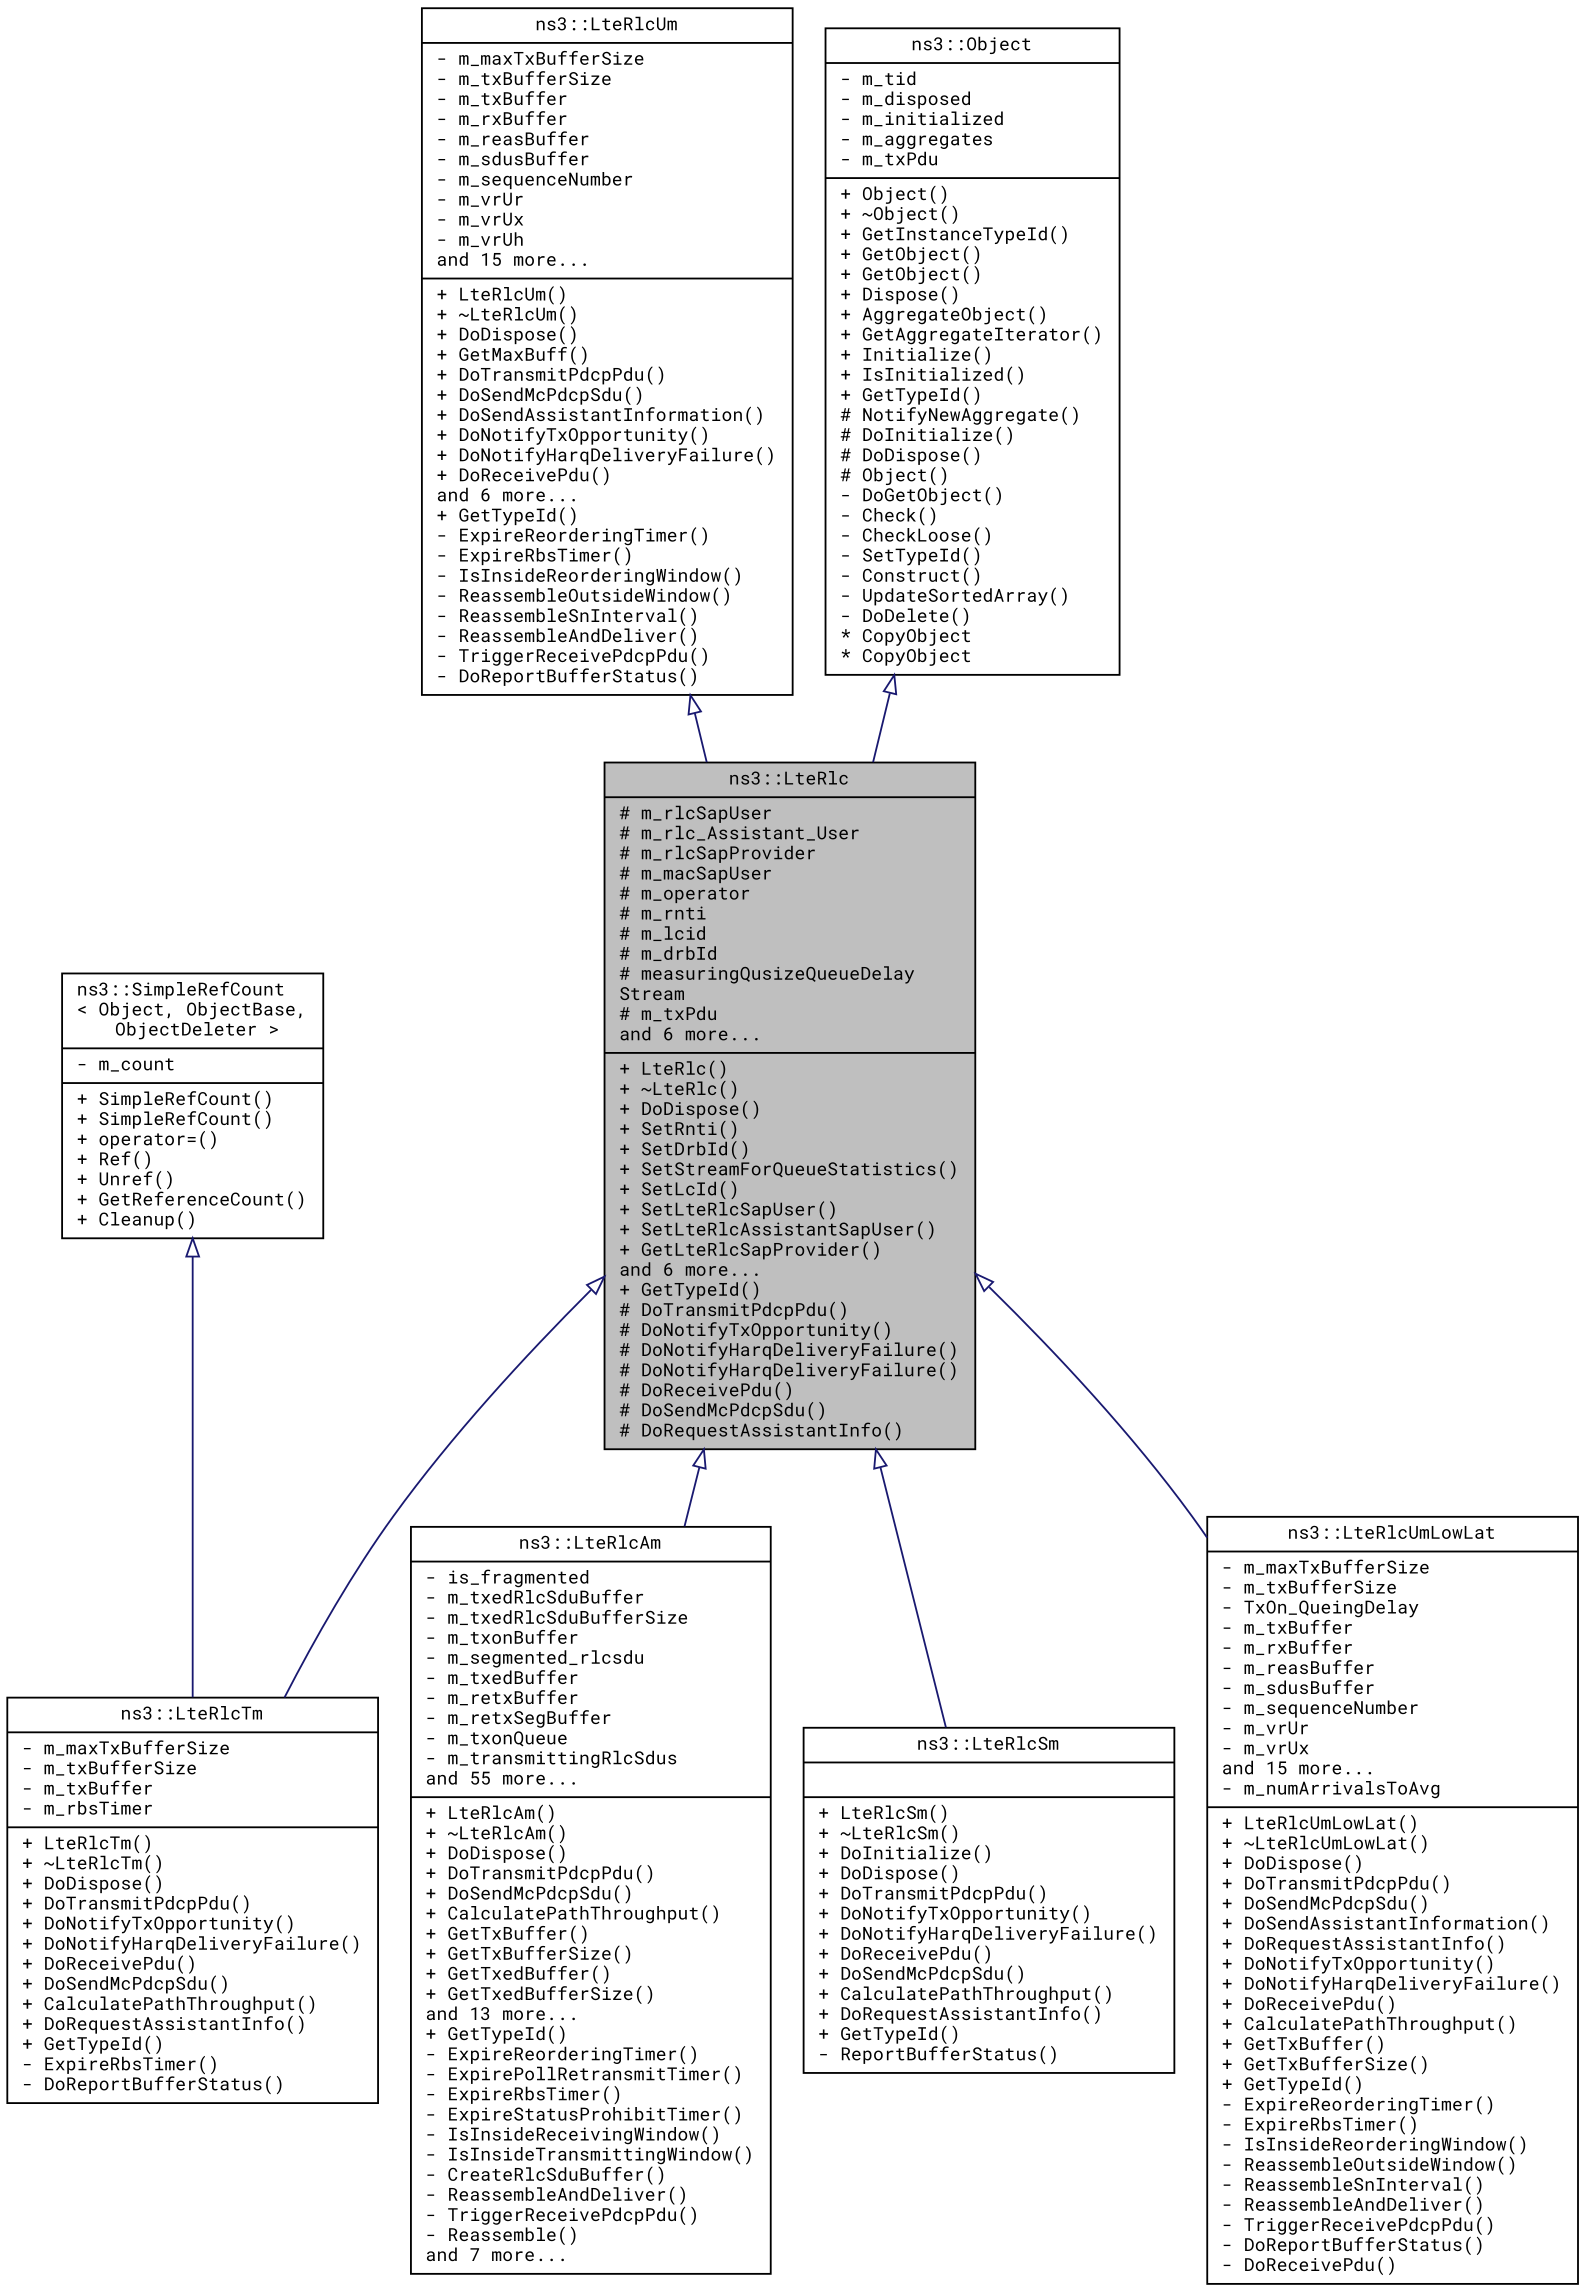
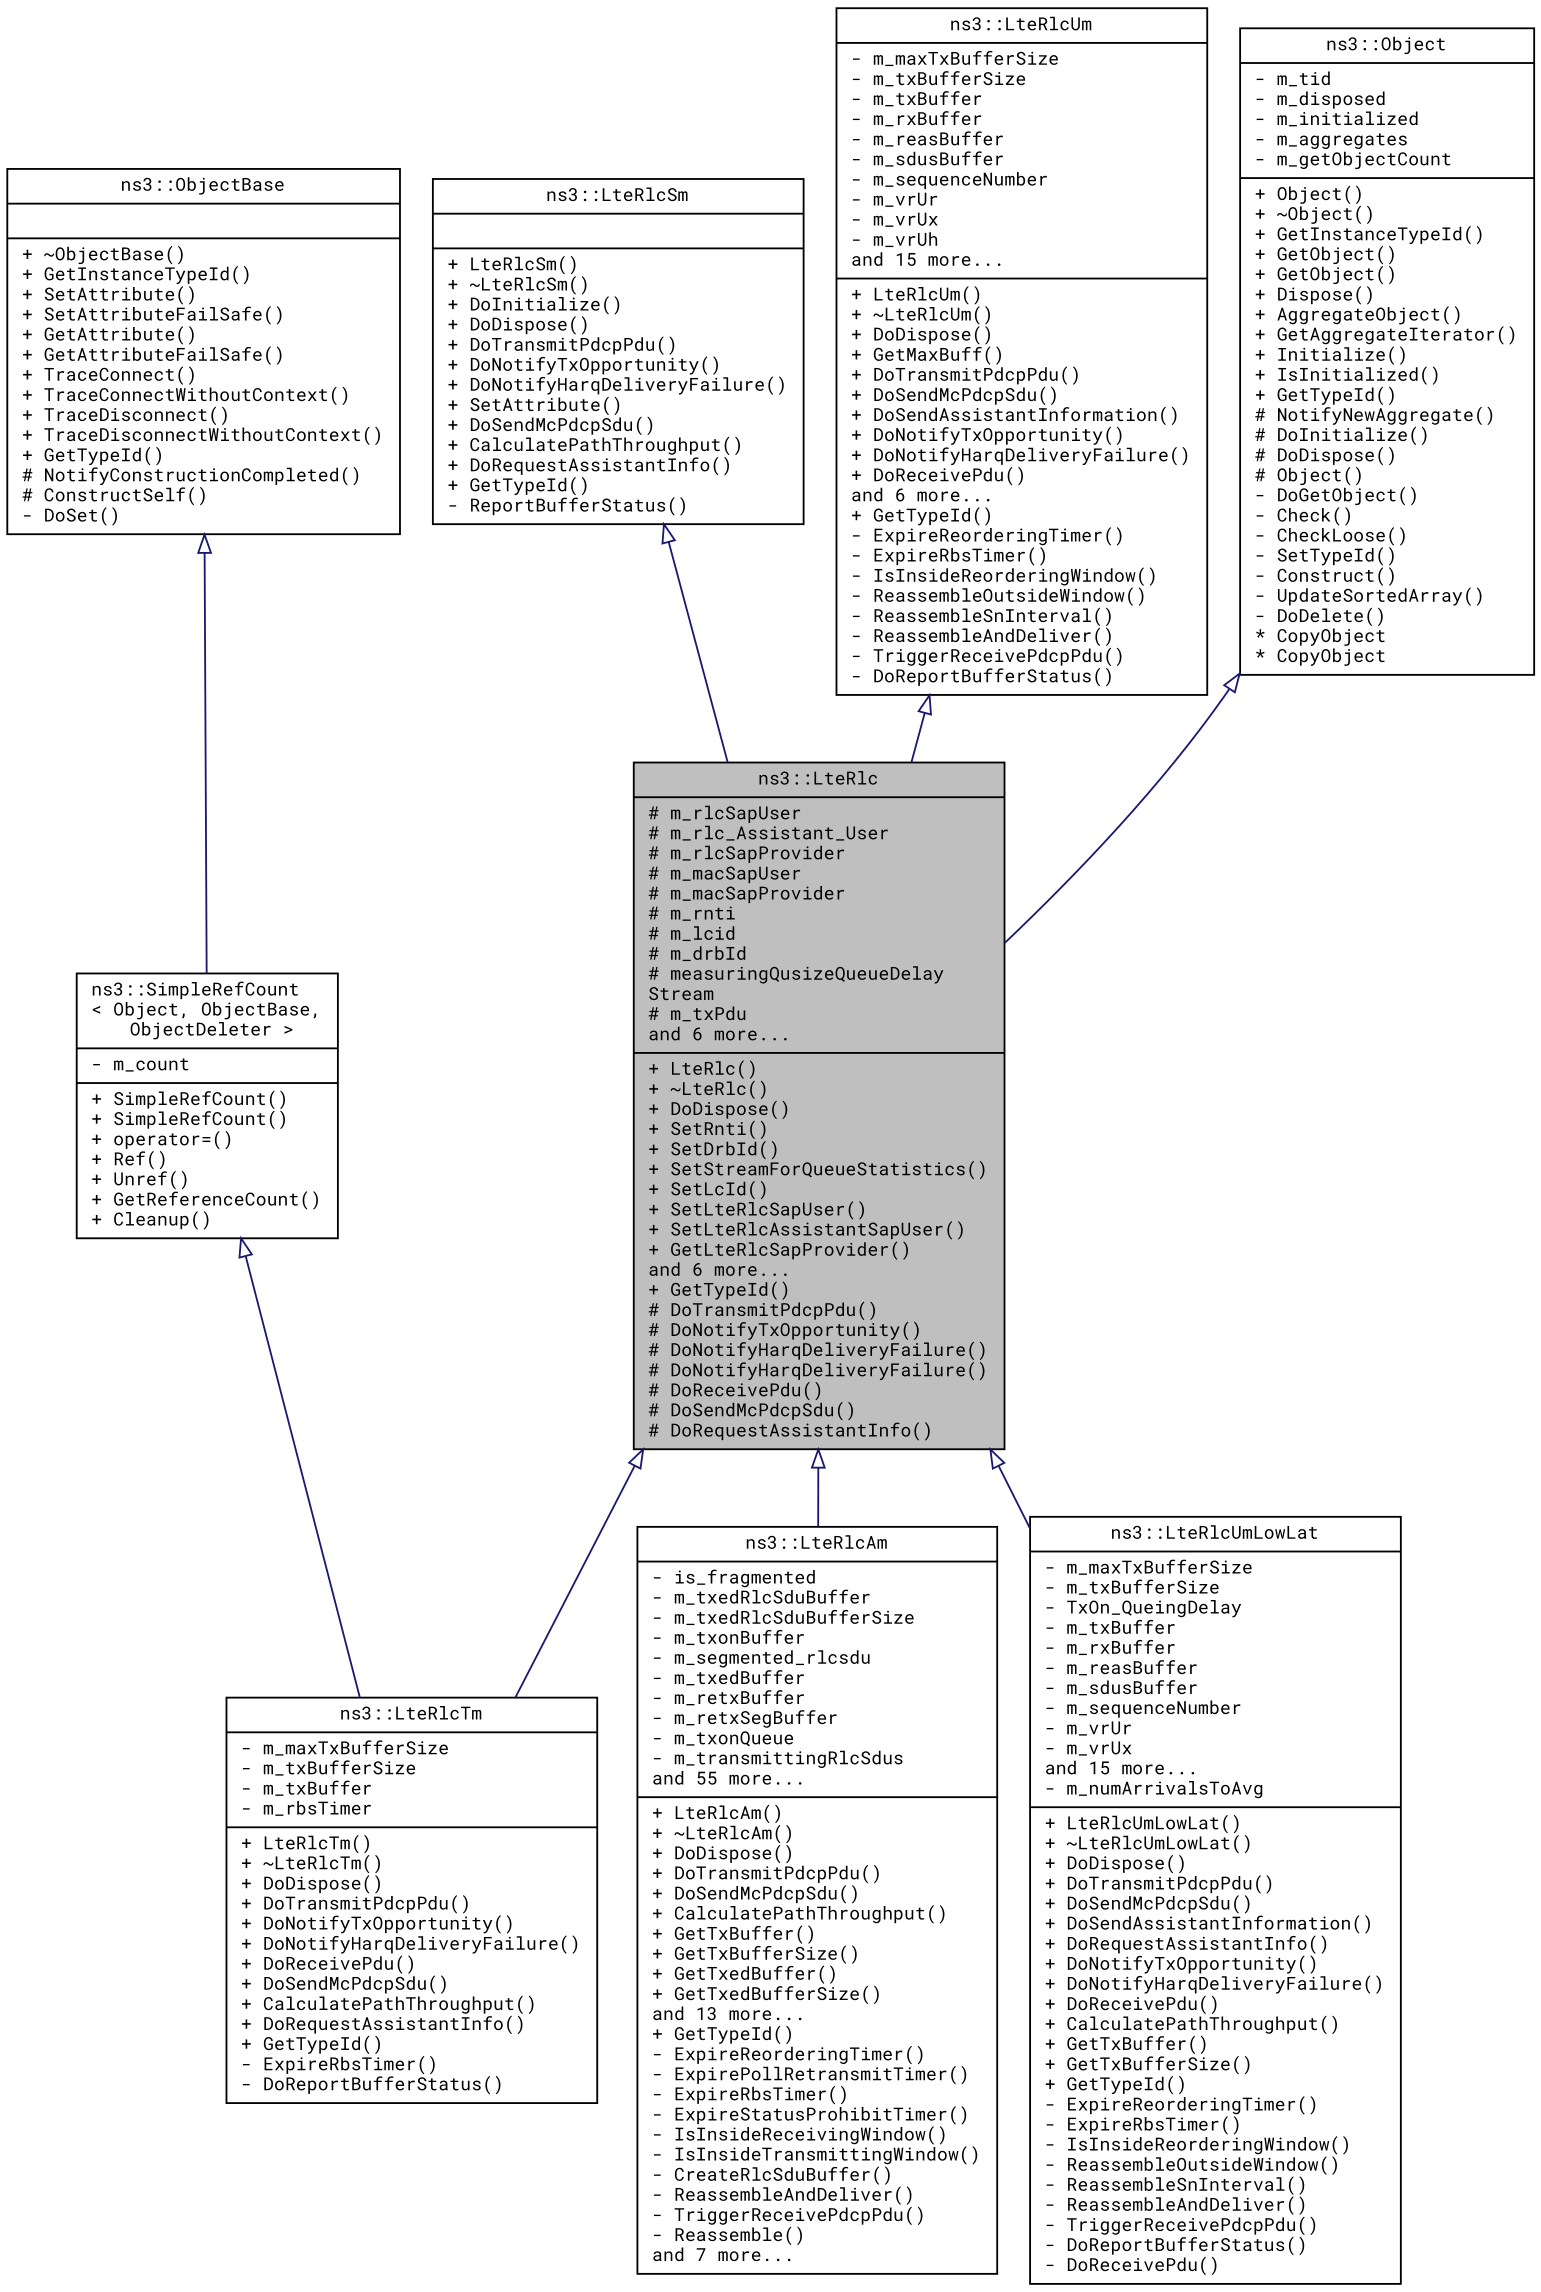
(890, 160) -> (1354, 160)
none -> (204, 352)
(686, 894) -> (748, 894)
(913, 1597) -> (698, 652)
(907, 1954) -> (536, 405)
